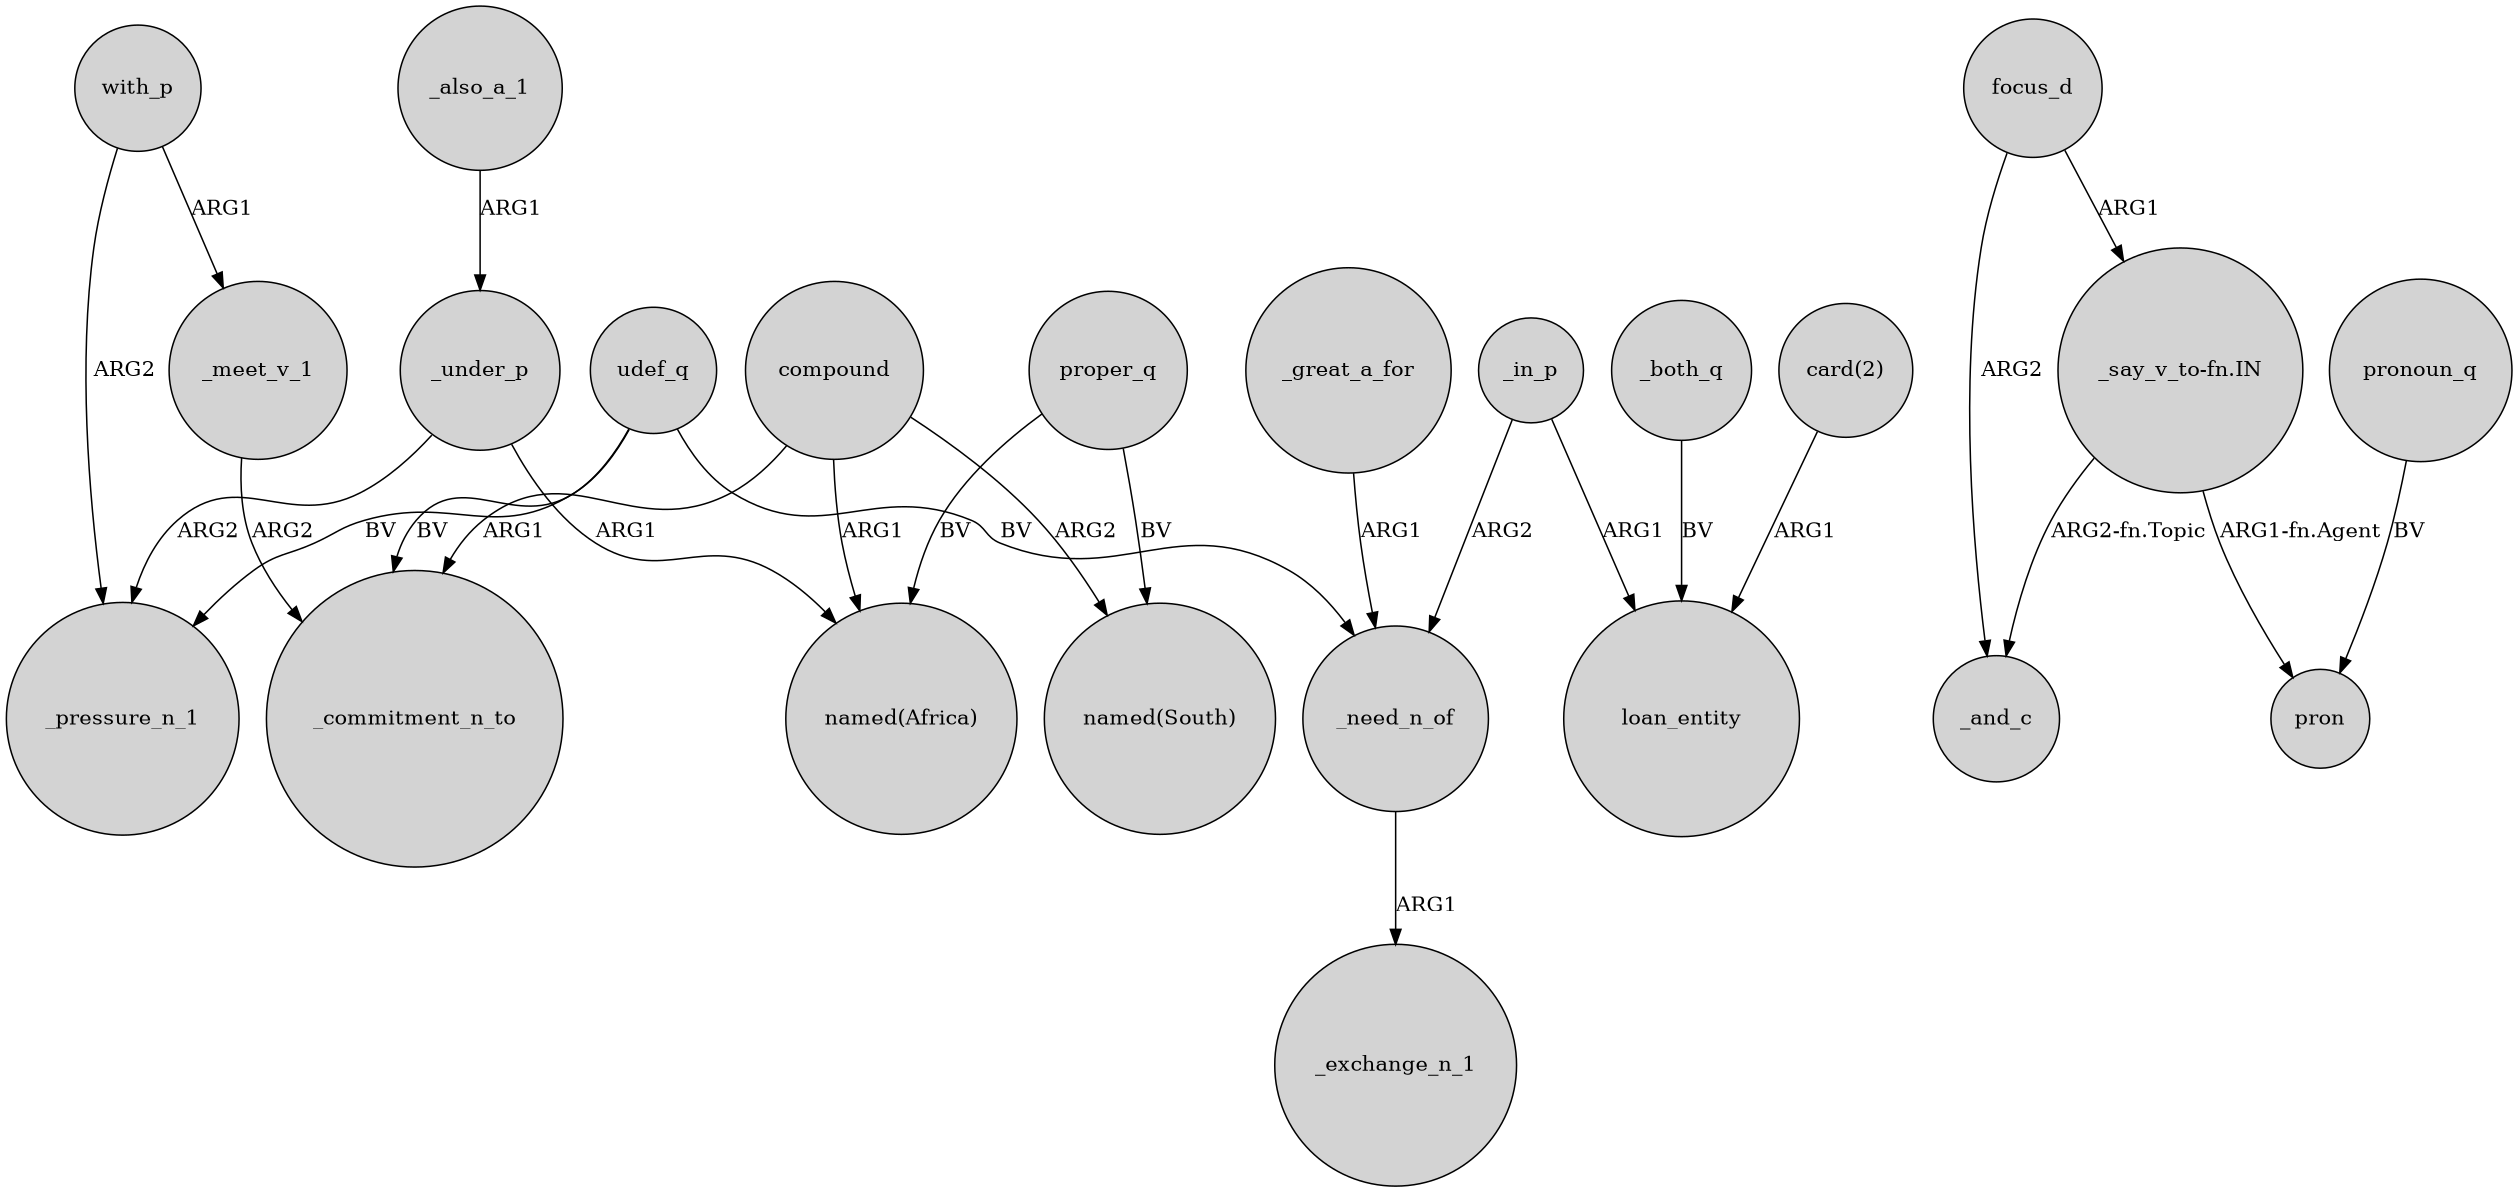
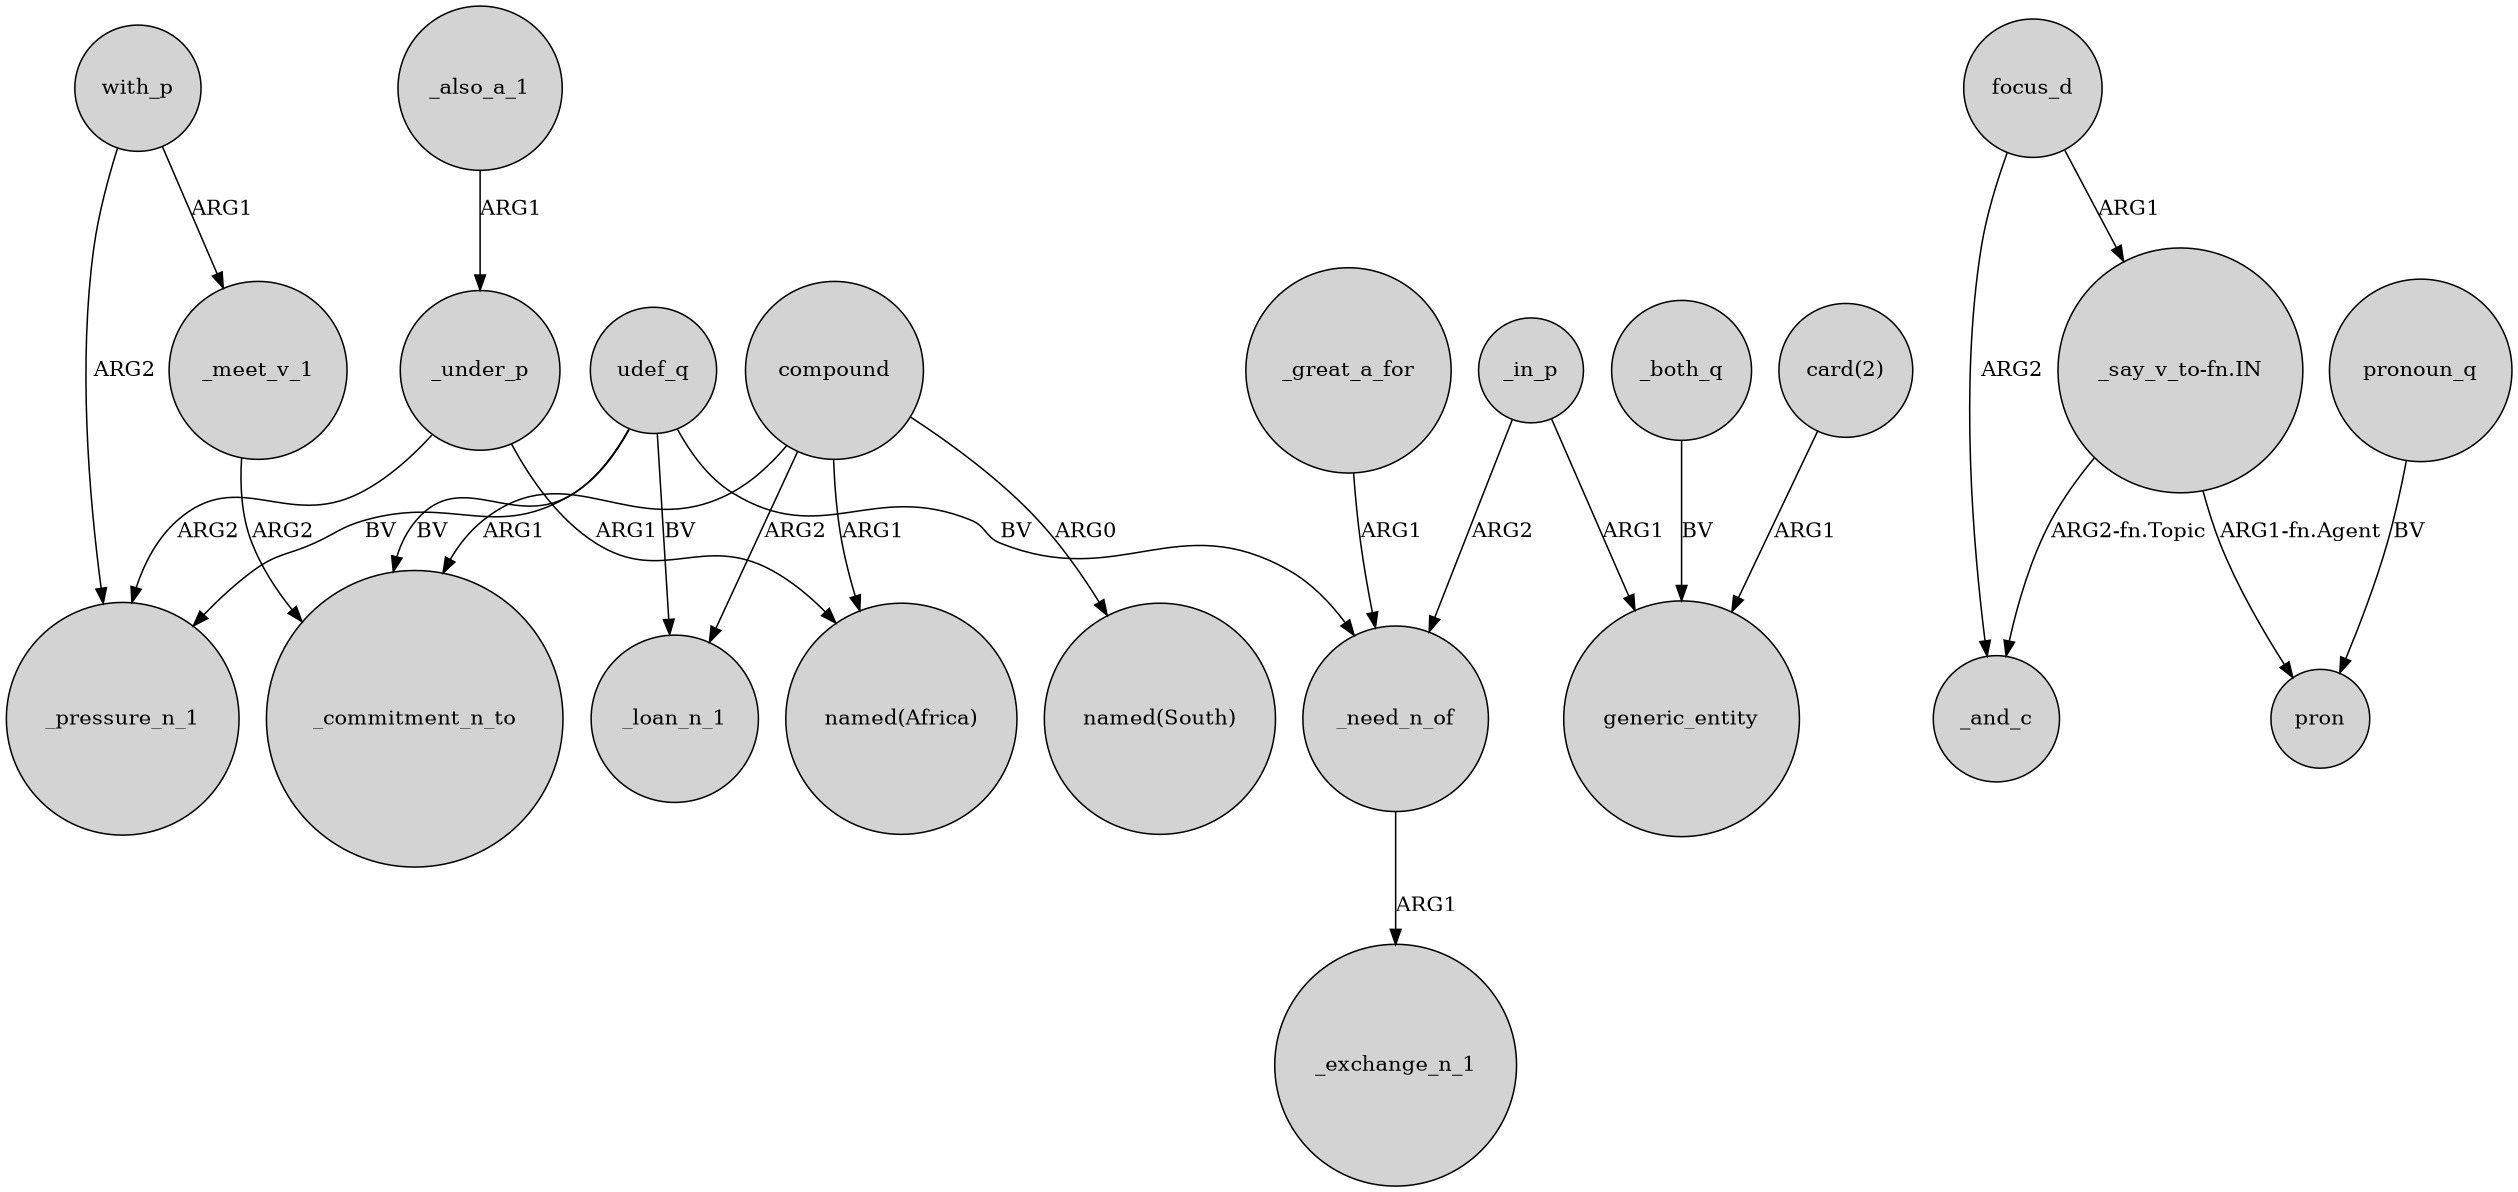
(1108, 370) -> none
(1086, 532) -> (1086, 532)
none -> (675, 719)
(1682, 719) -> (1682, 719)
